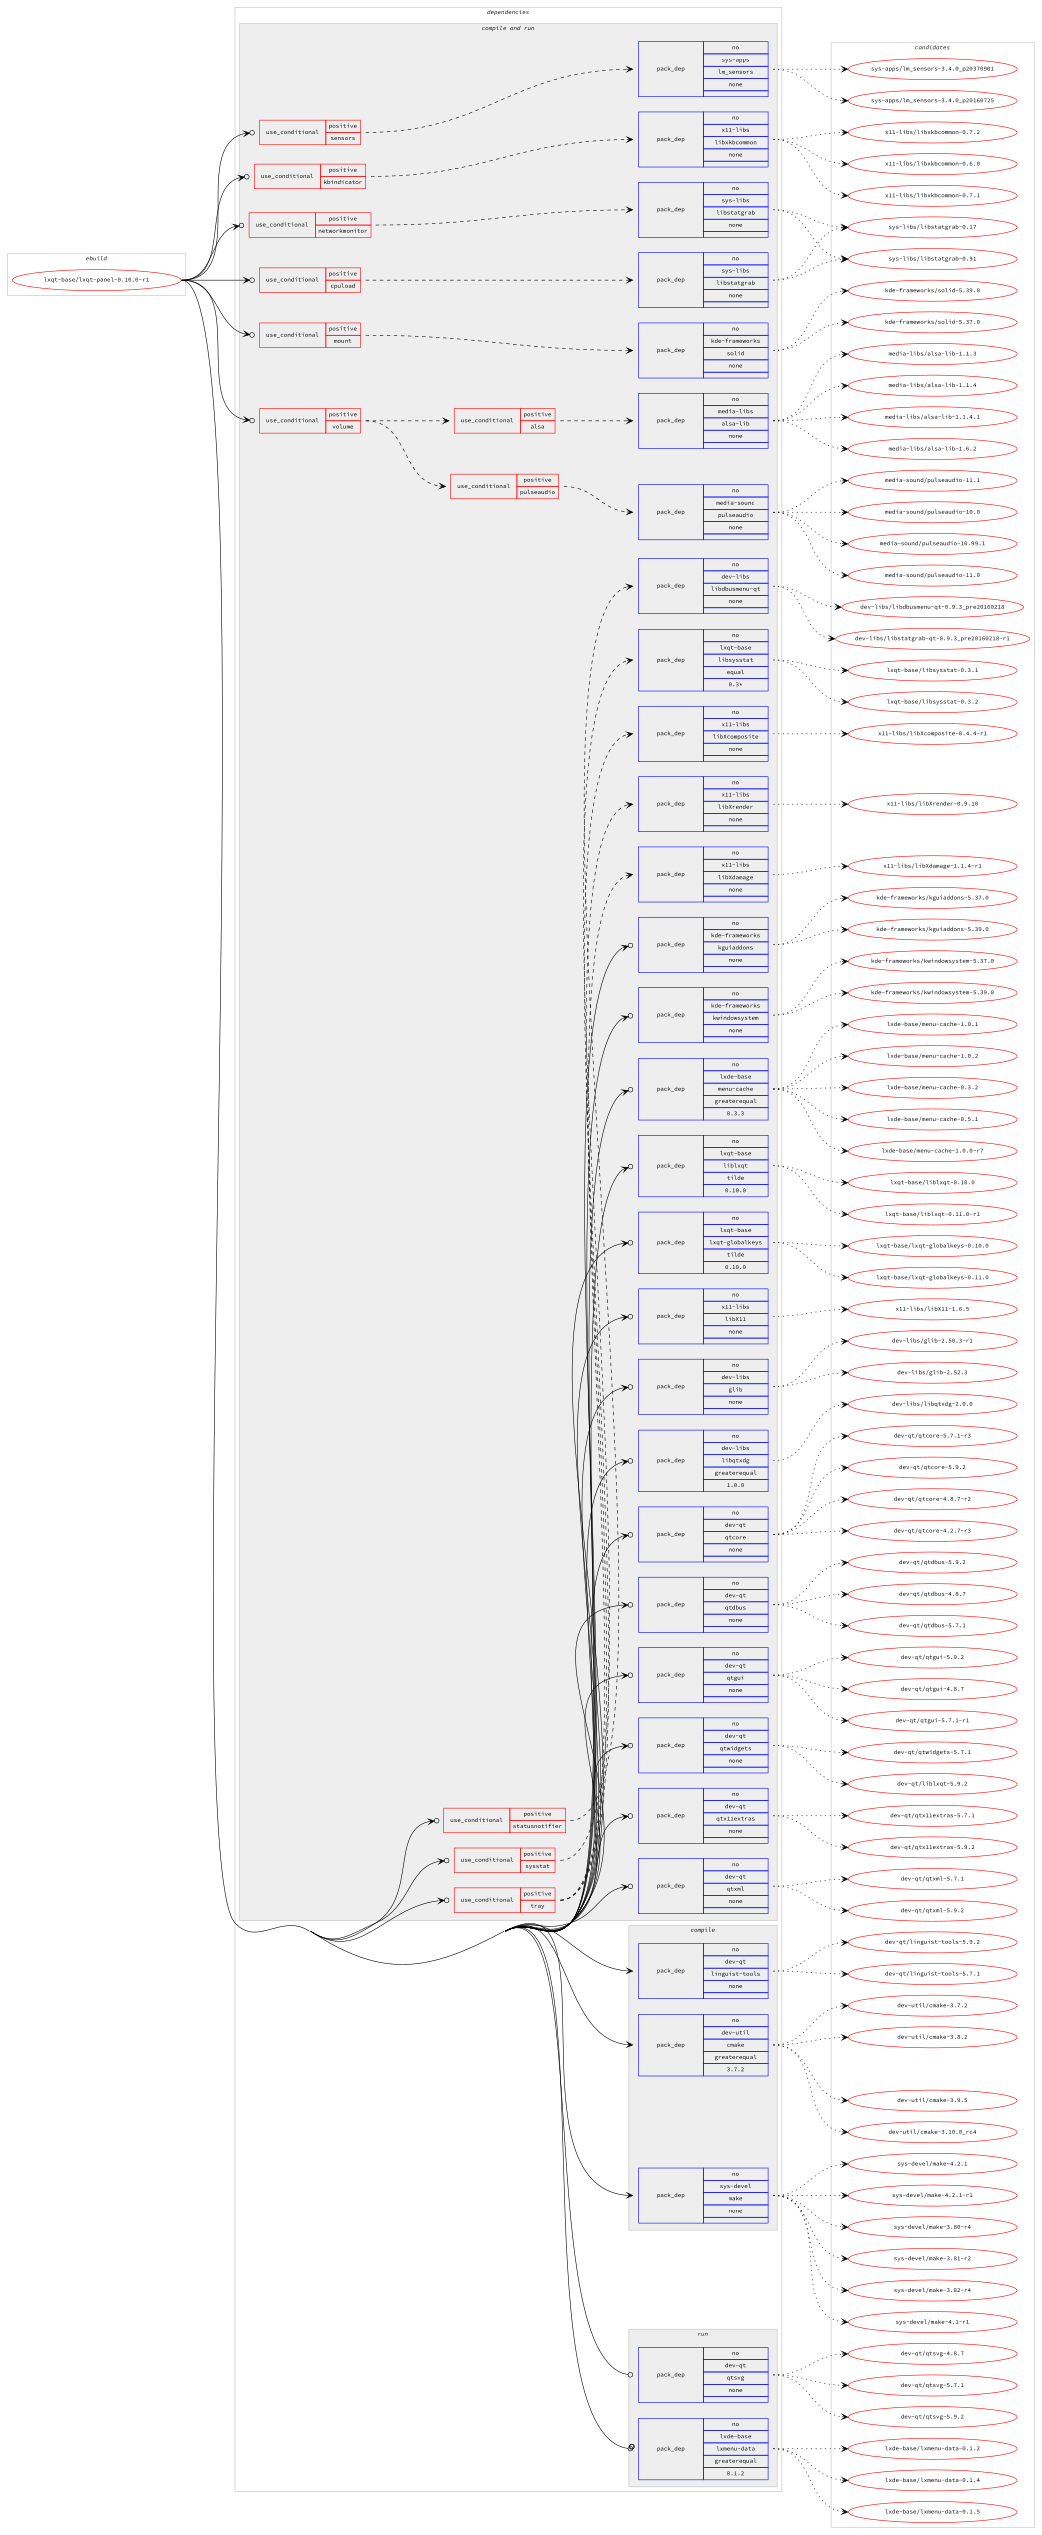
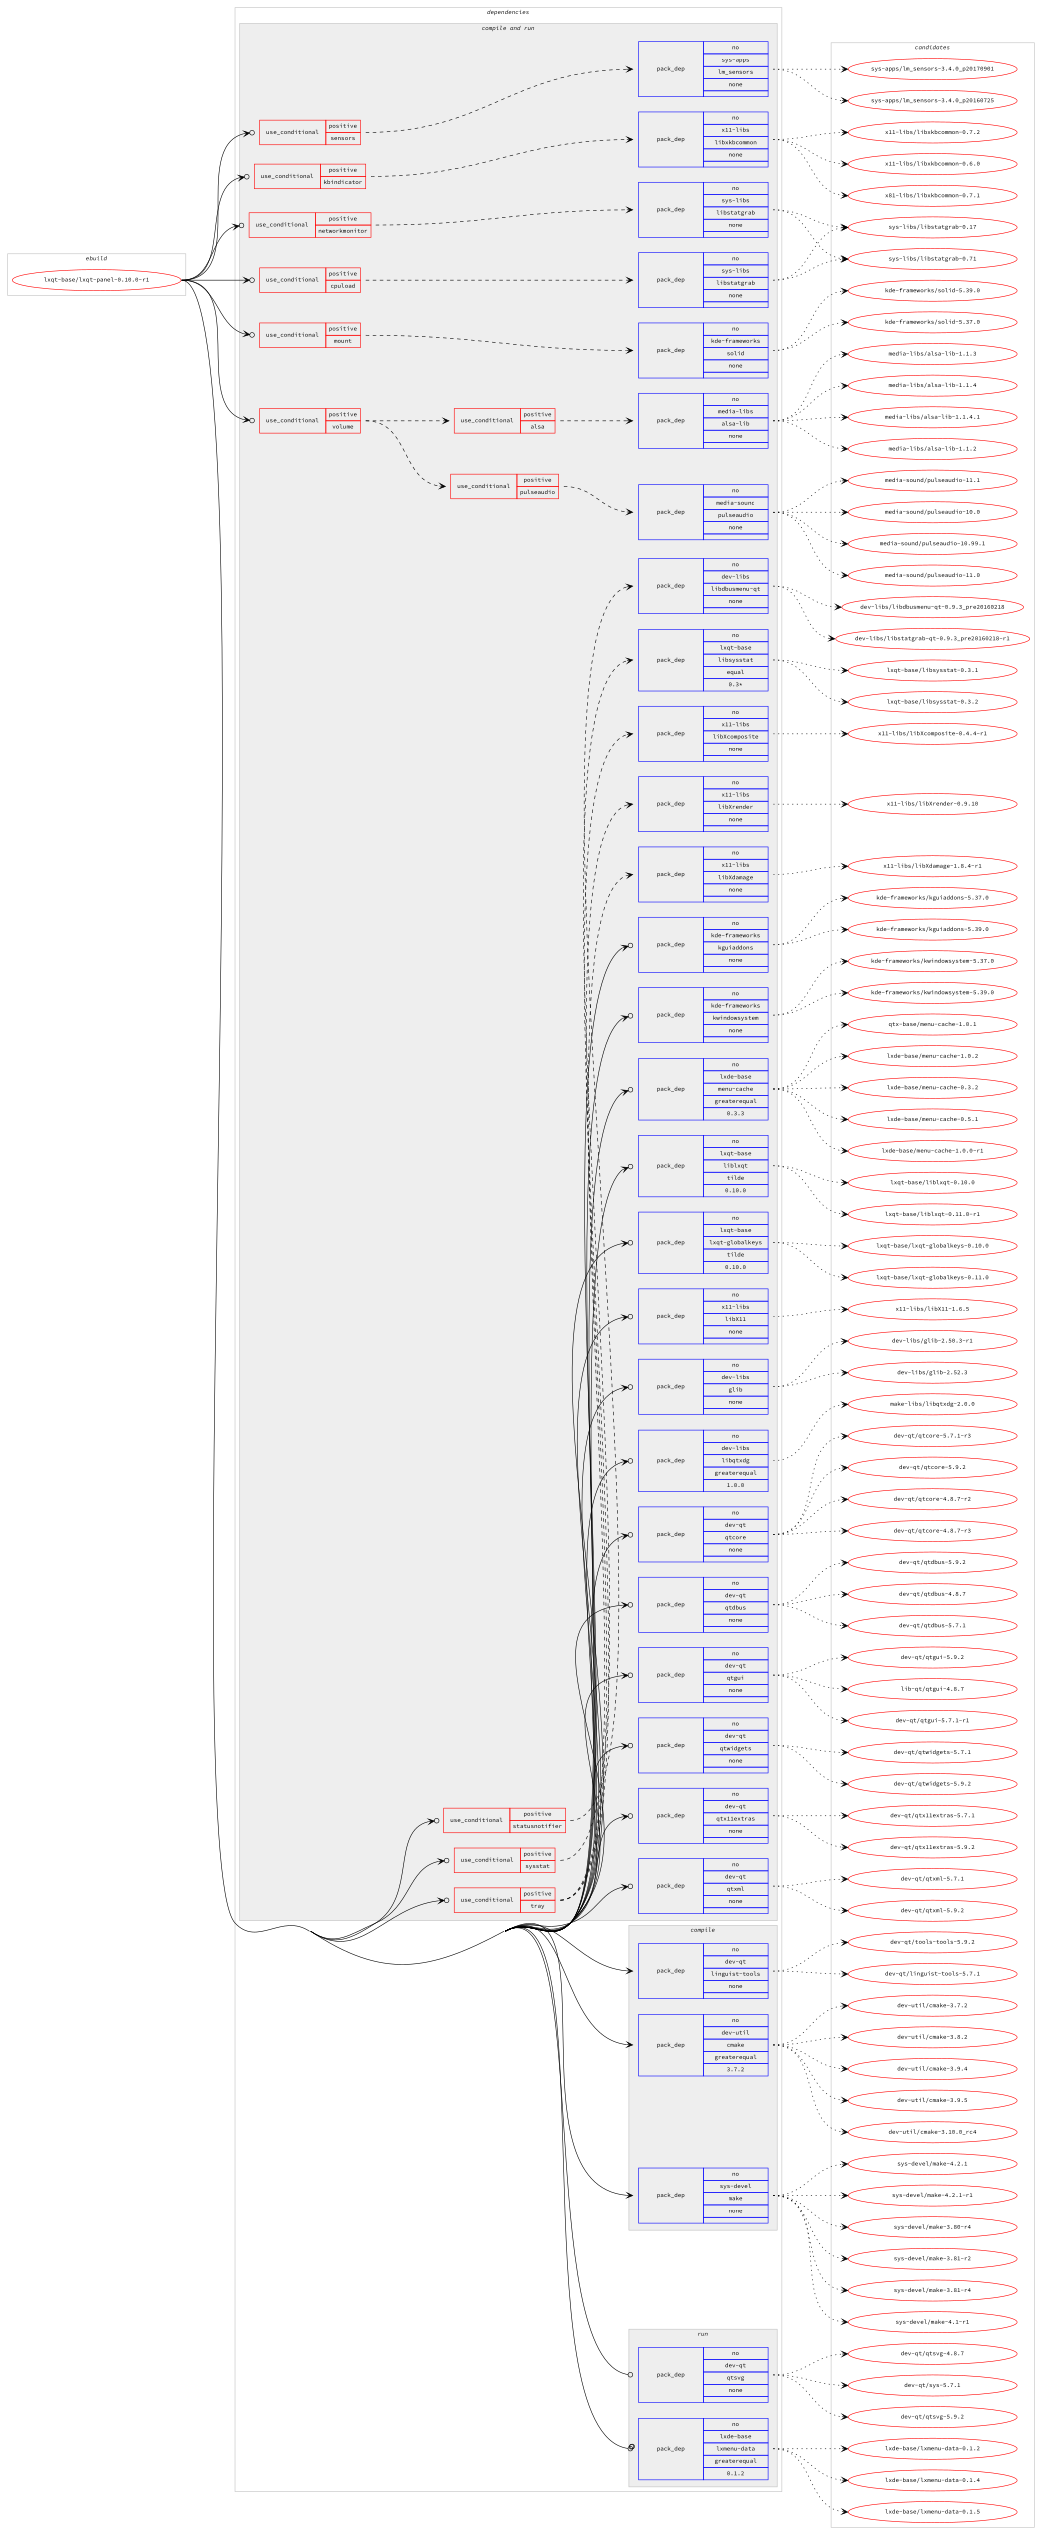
(933, 69) -> (933, 69)
(933, 196) -> (933, 196)
(933, 259) -> (933, 259)
(933, 449) -> (933, 449)
(933, 866) -> (933, 866)
(933, 1025) -> (933, 1025)
(933, 1151) -> (933, 1151)
(933, 1404) -> (933, 1404)
(933, 1531) -> (933, 1531)
(933, 1689) -> (933, 1689)
(933, 1784) -> (933, 1784)
(933, 1942) -> (933, 1942)
none -> (933, 2069)
(933, 2291) -> (933, 2291)
(933, 2385) -> (933, 2385)
